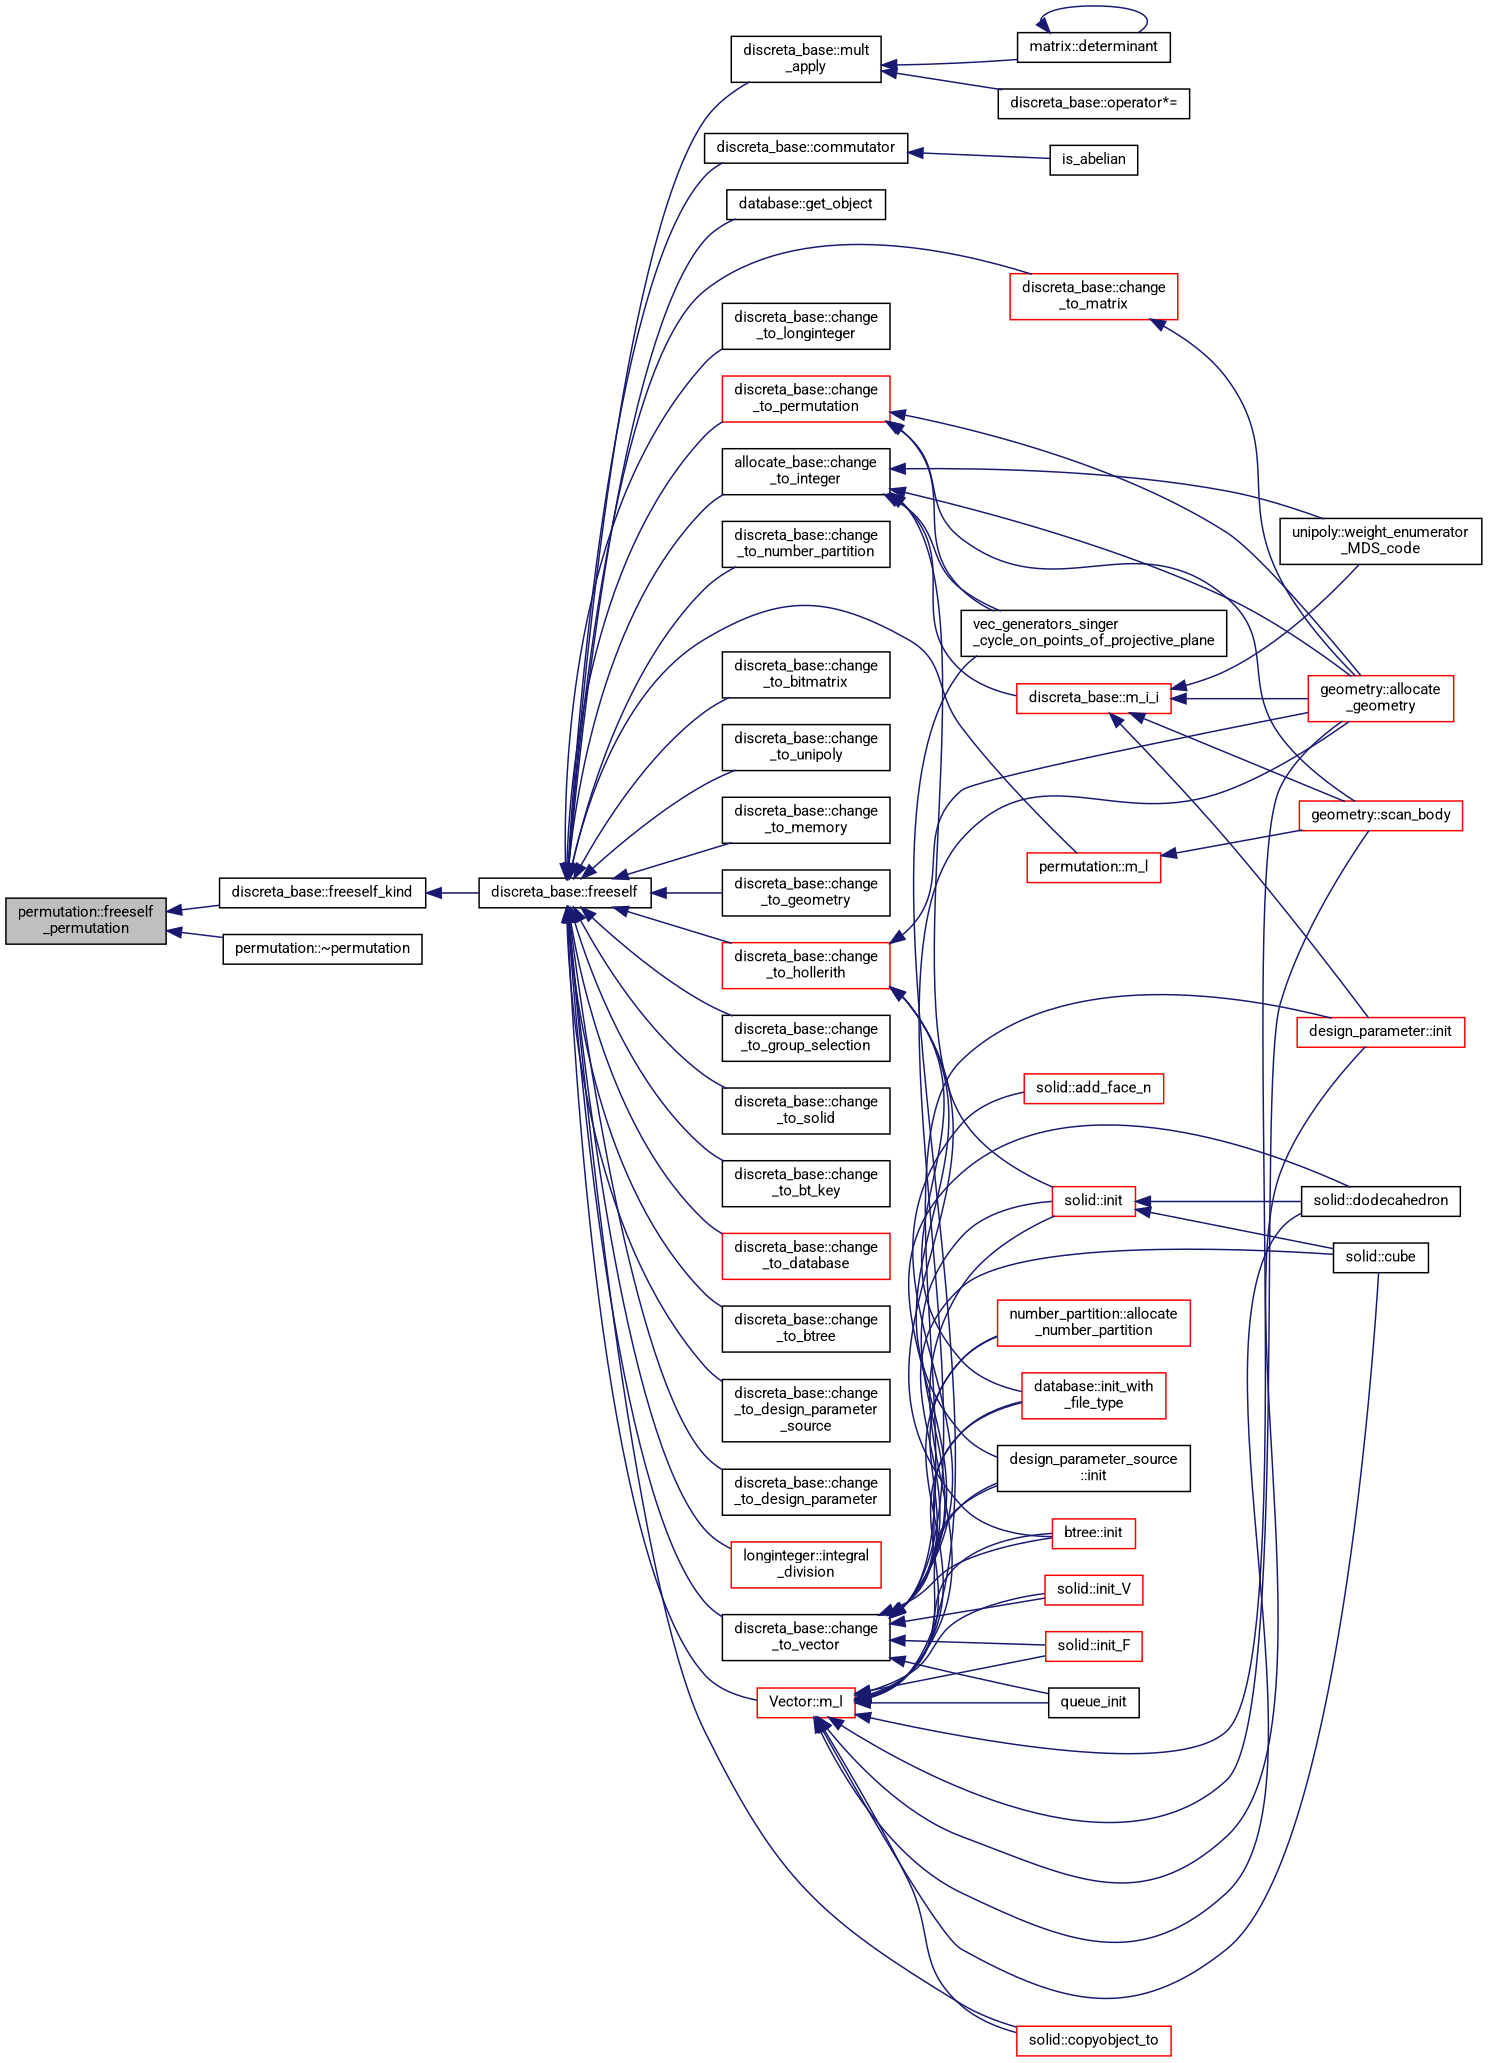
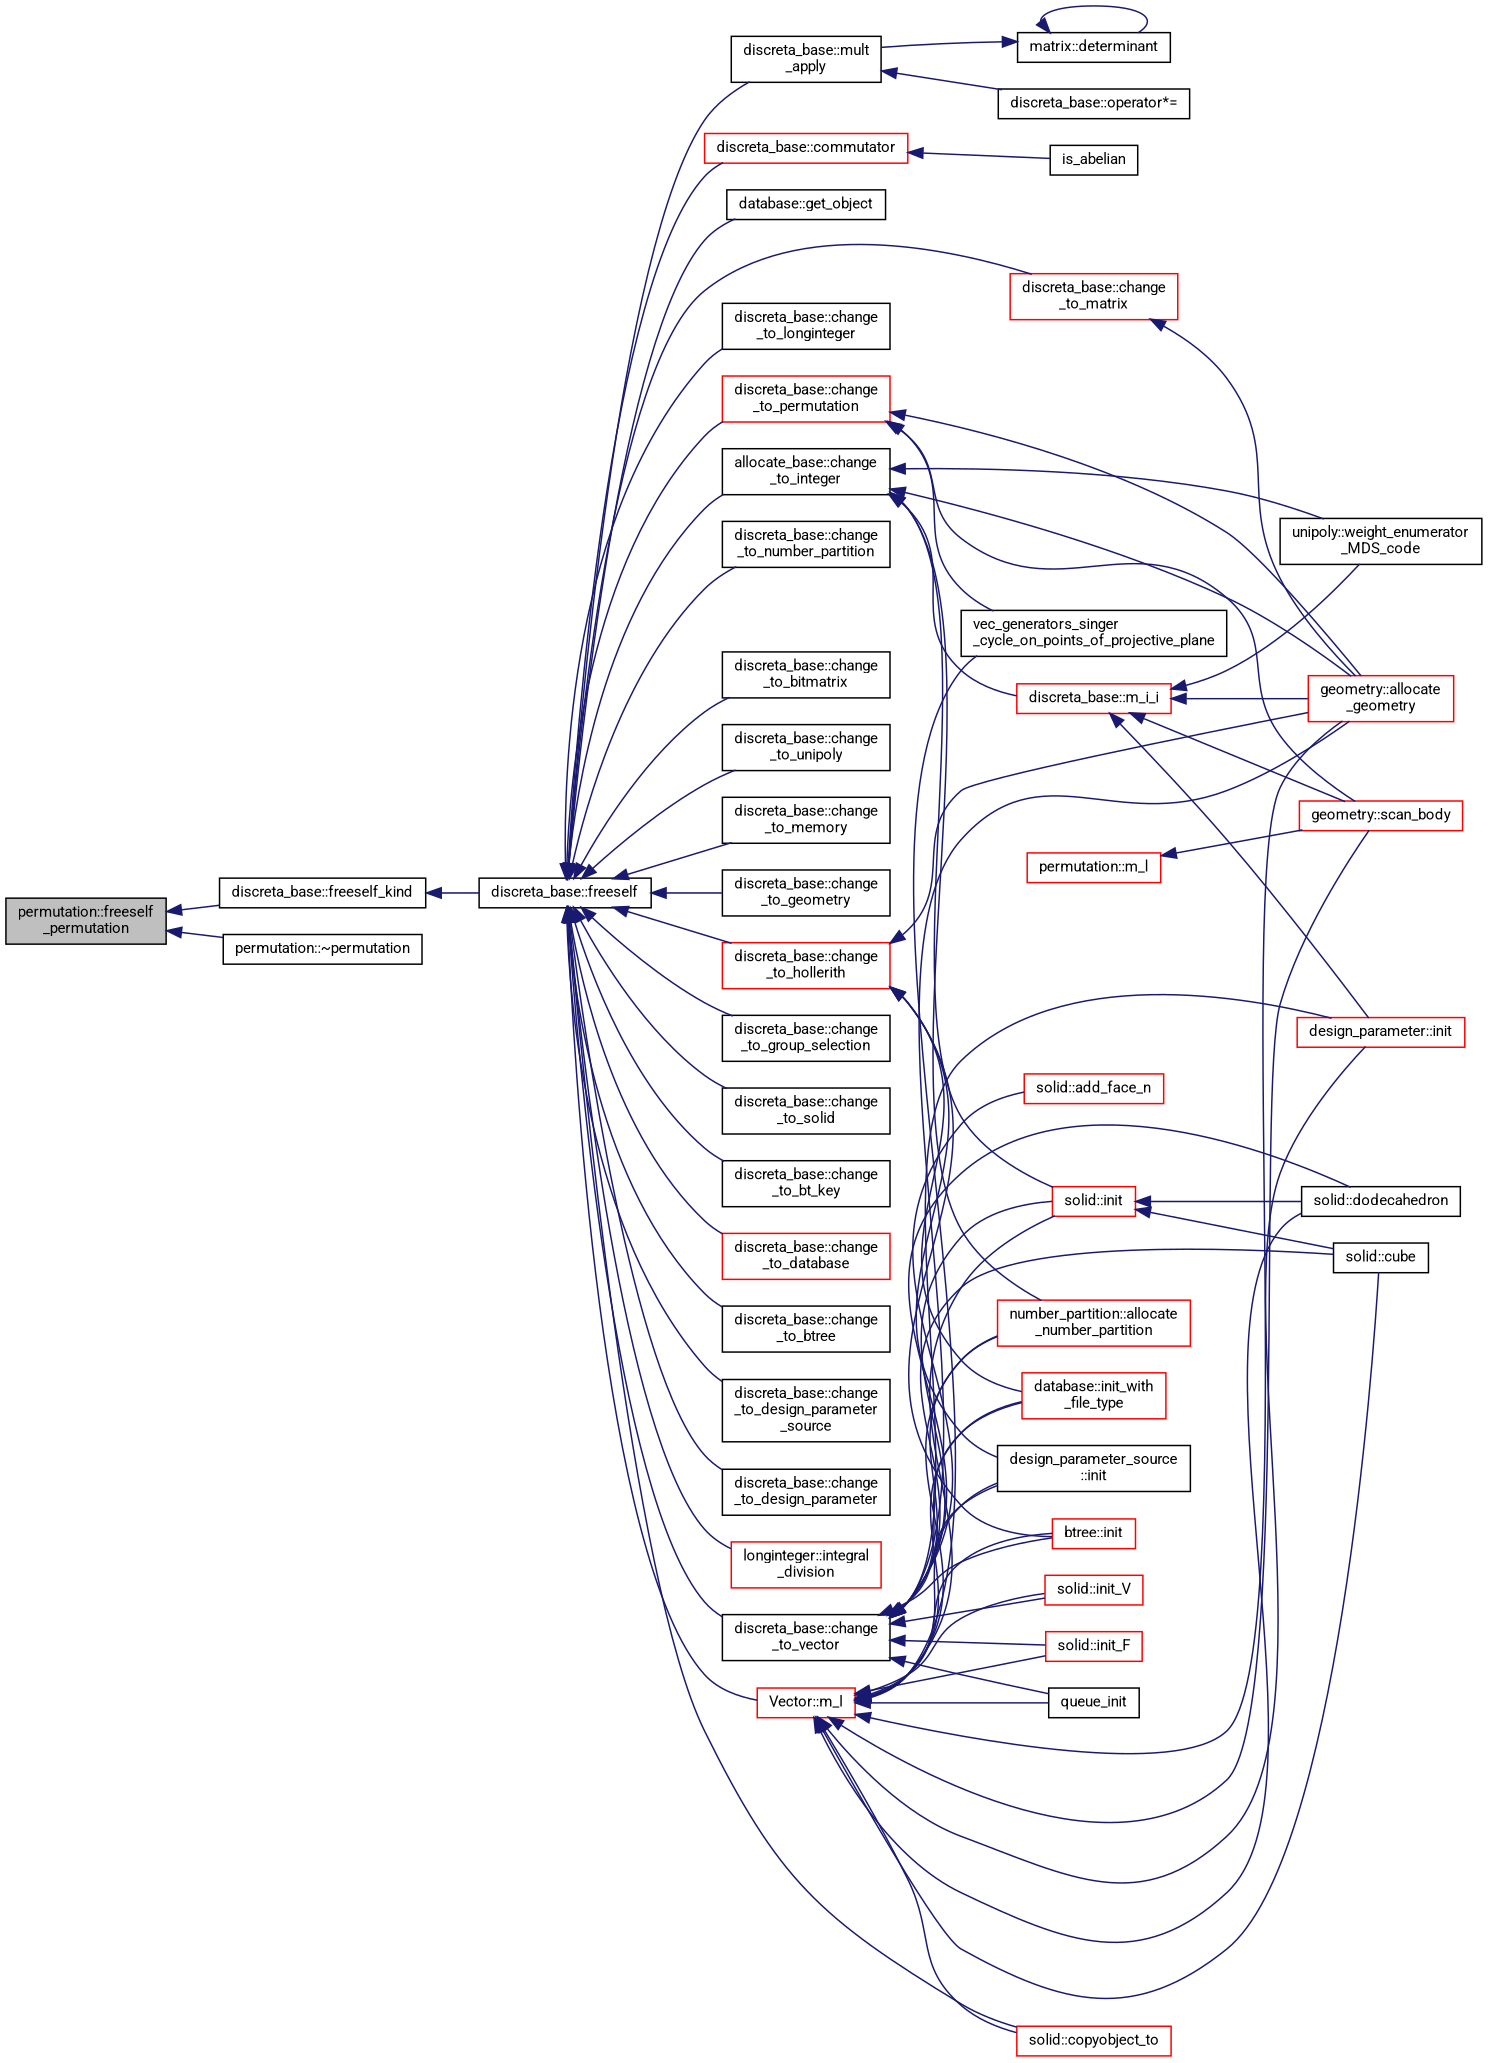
(957, 63) -> (942, 44)
(806, 148) -> (806, 148)
(941, 564) -> (938, 918)
(811, 606) -> none
